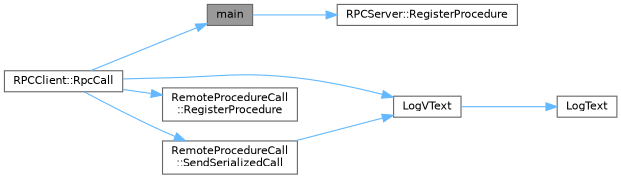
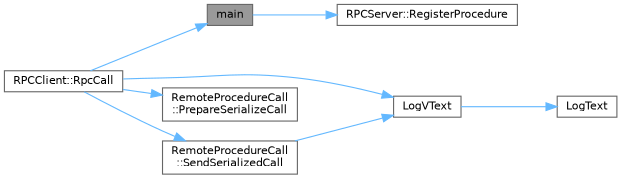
(230, 104) -> (230, 104)
